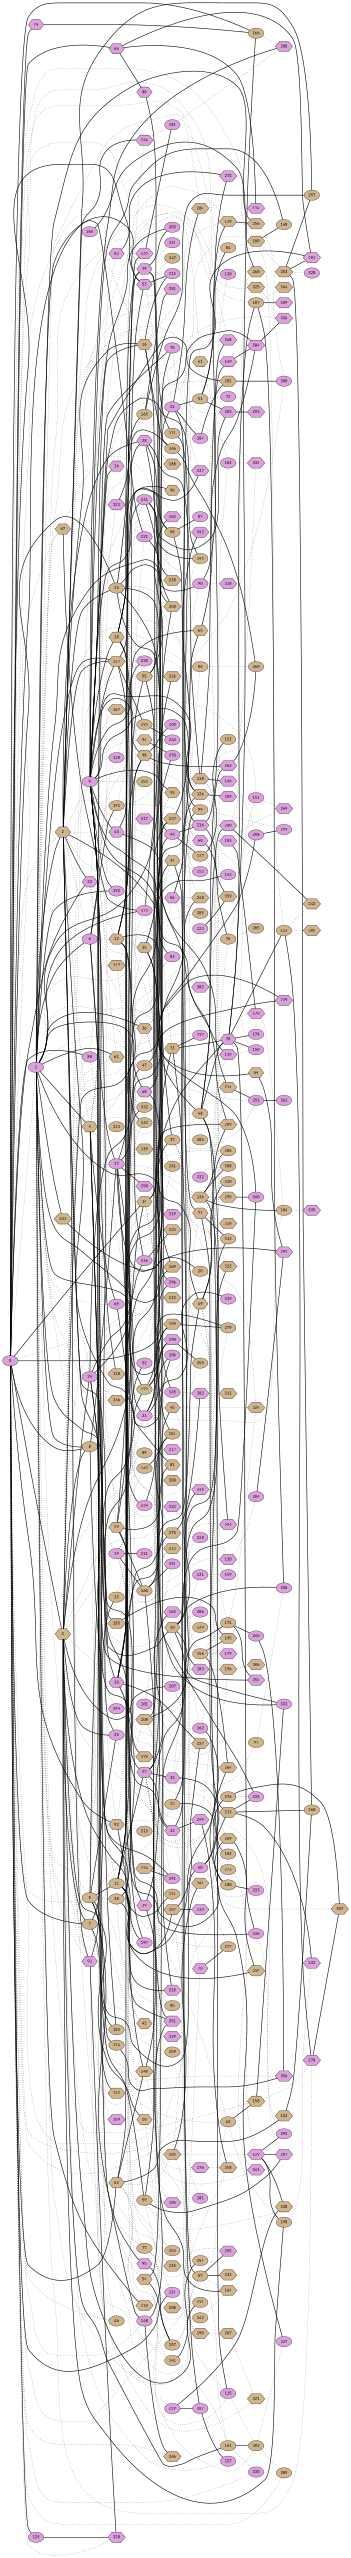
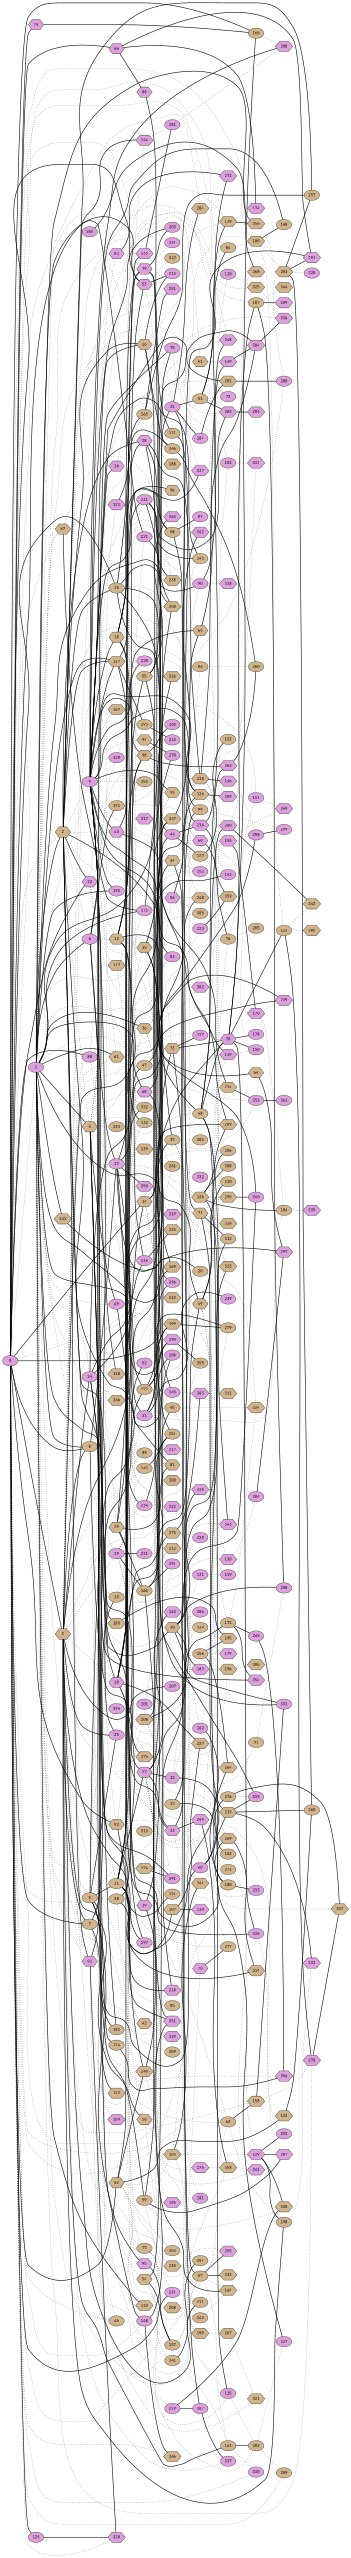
(172, 1408) -> (172, 1408)
